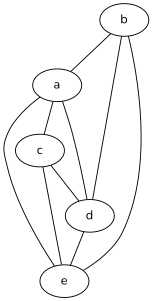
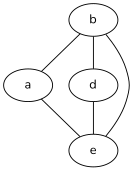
(77, 150) -> none
(40, 151) -> none
